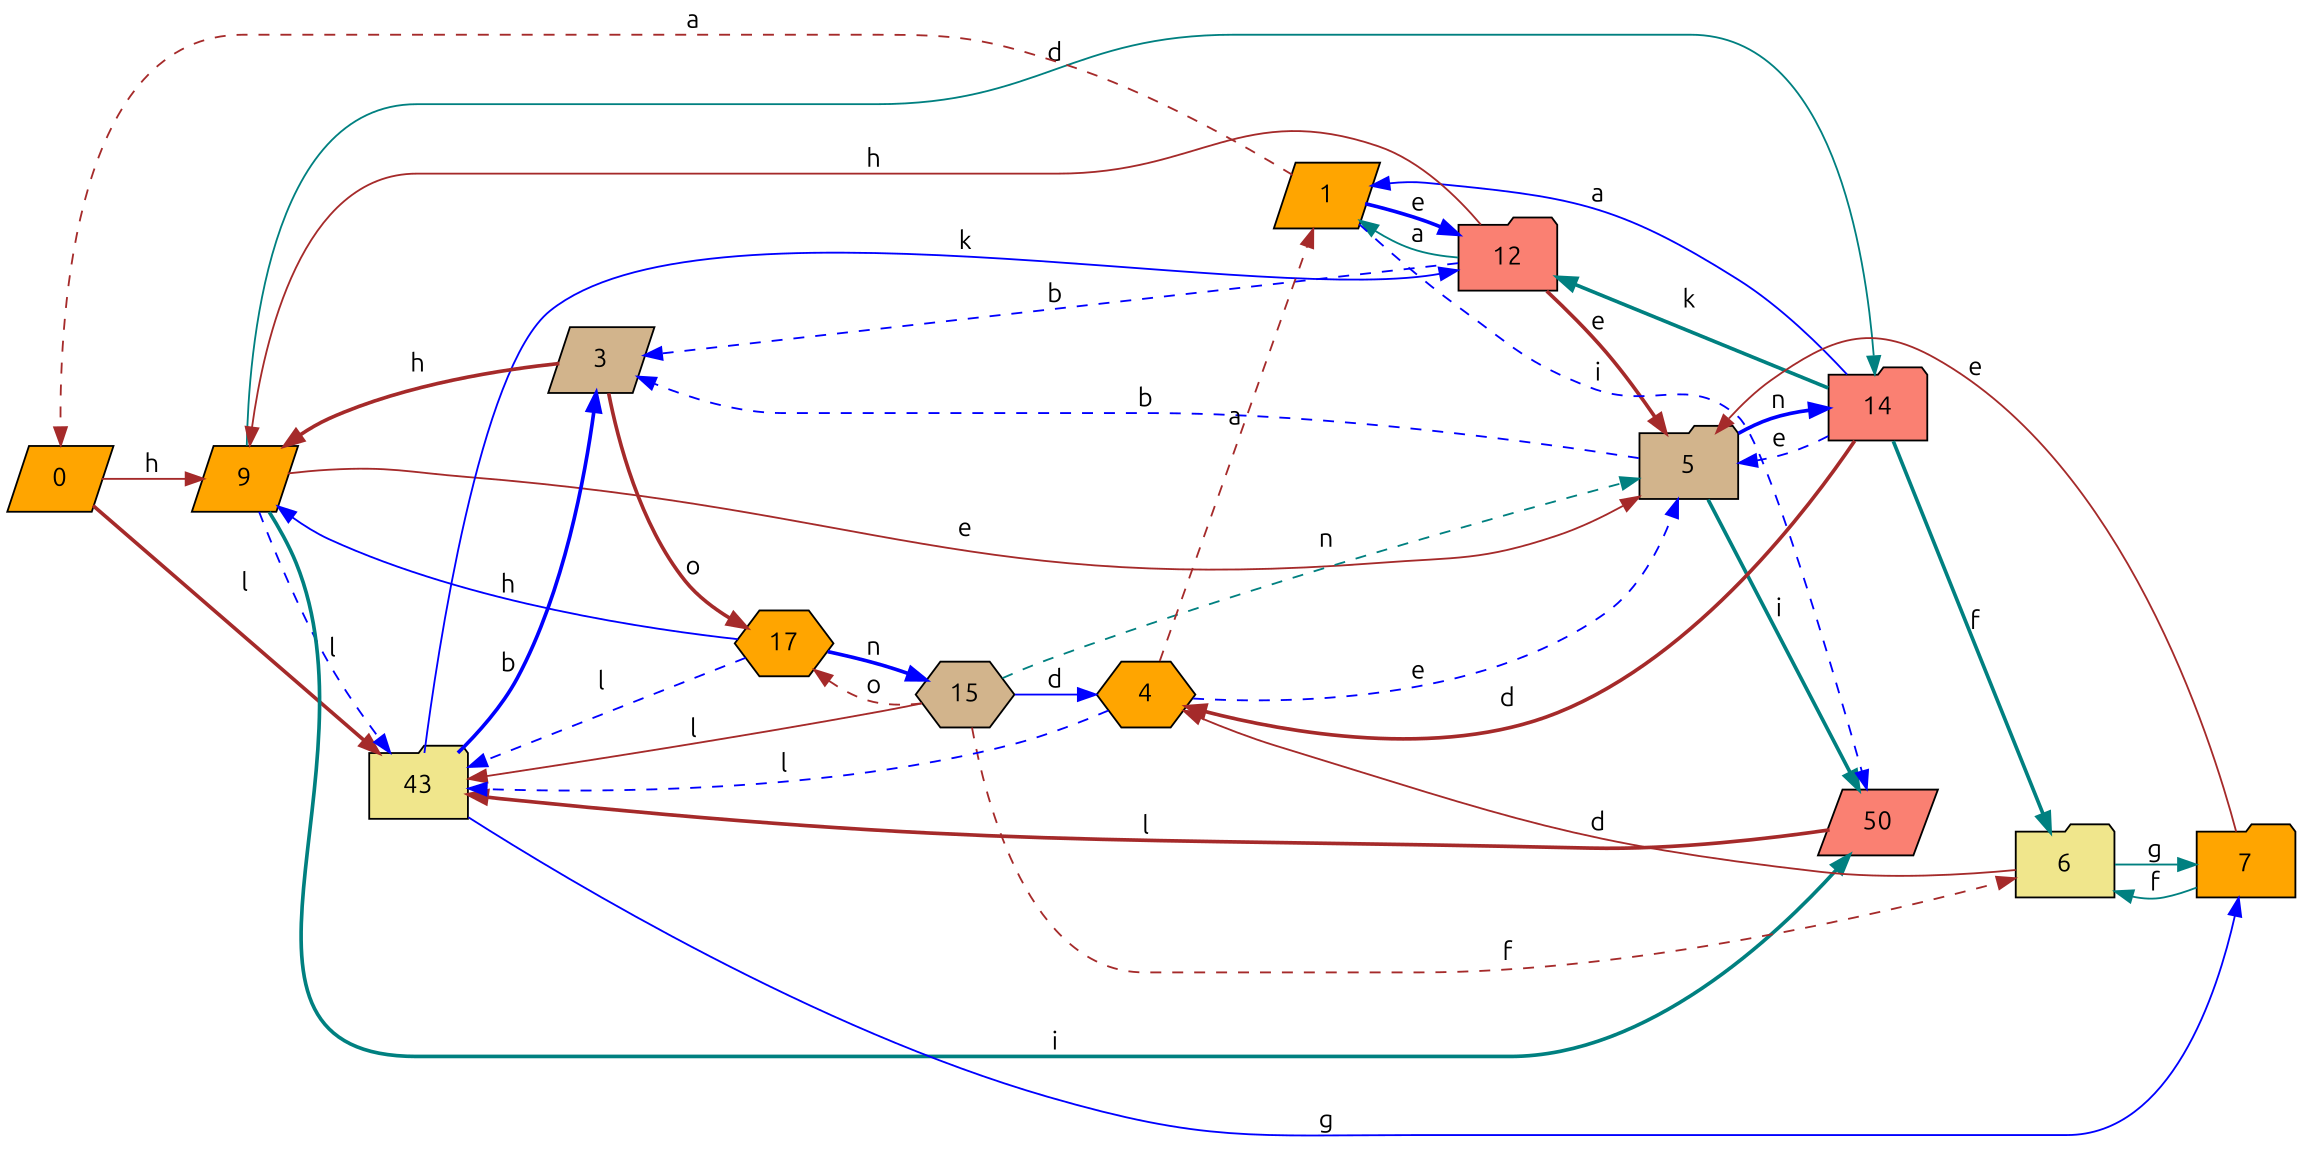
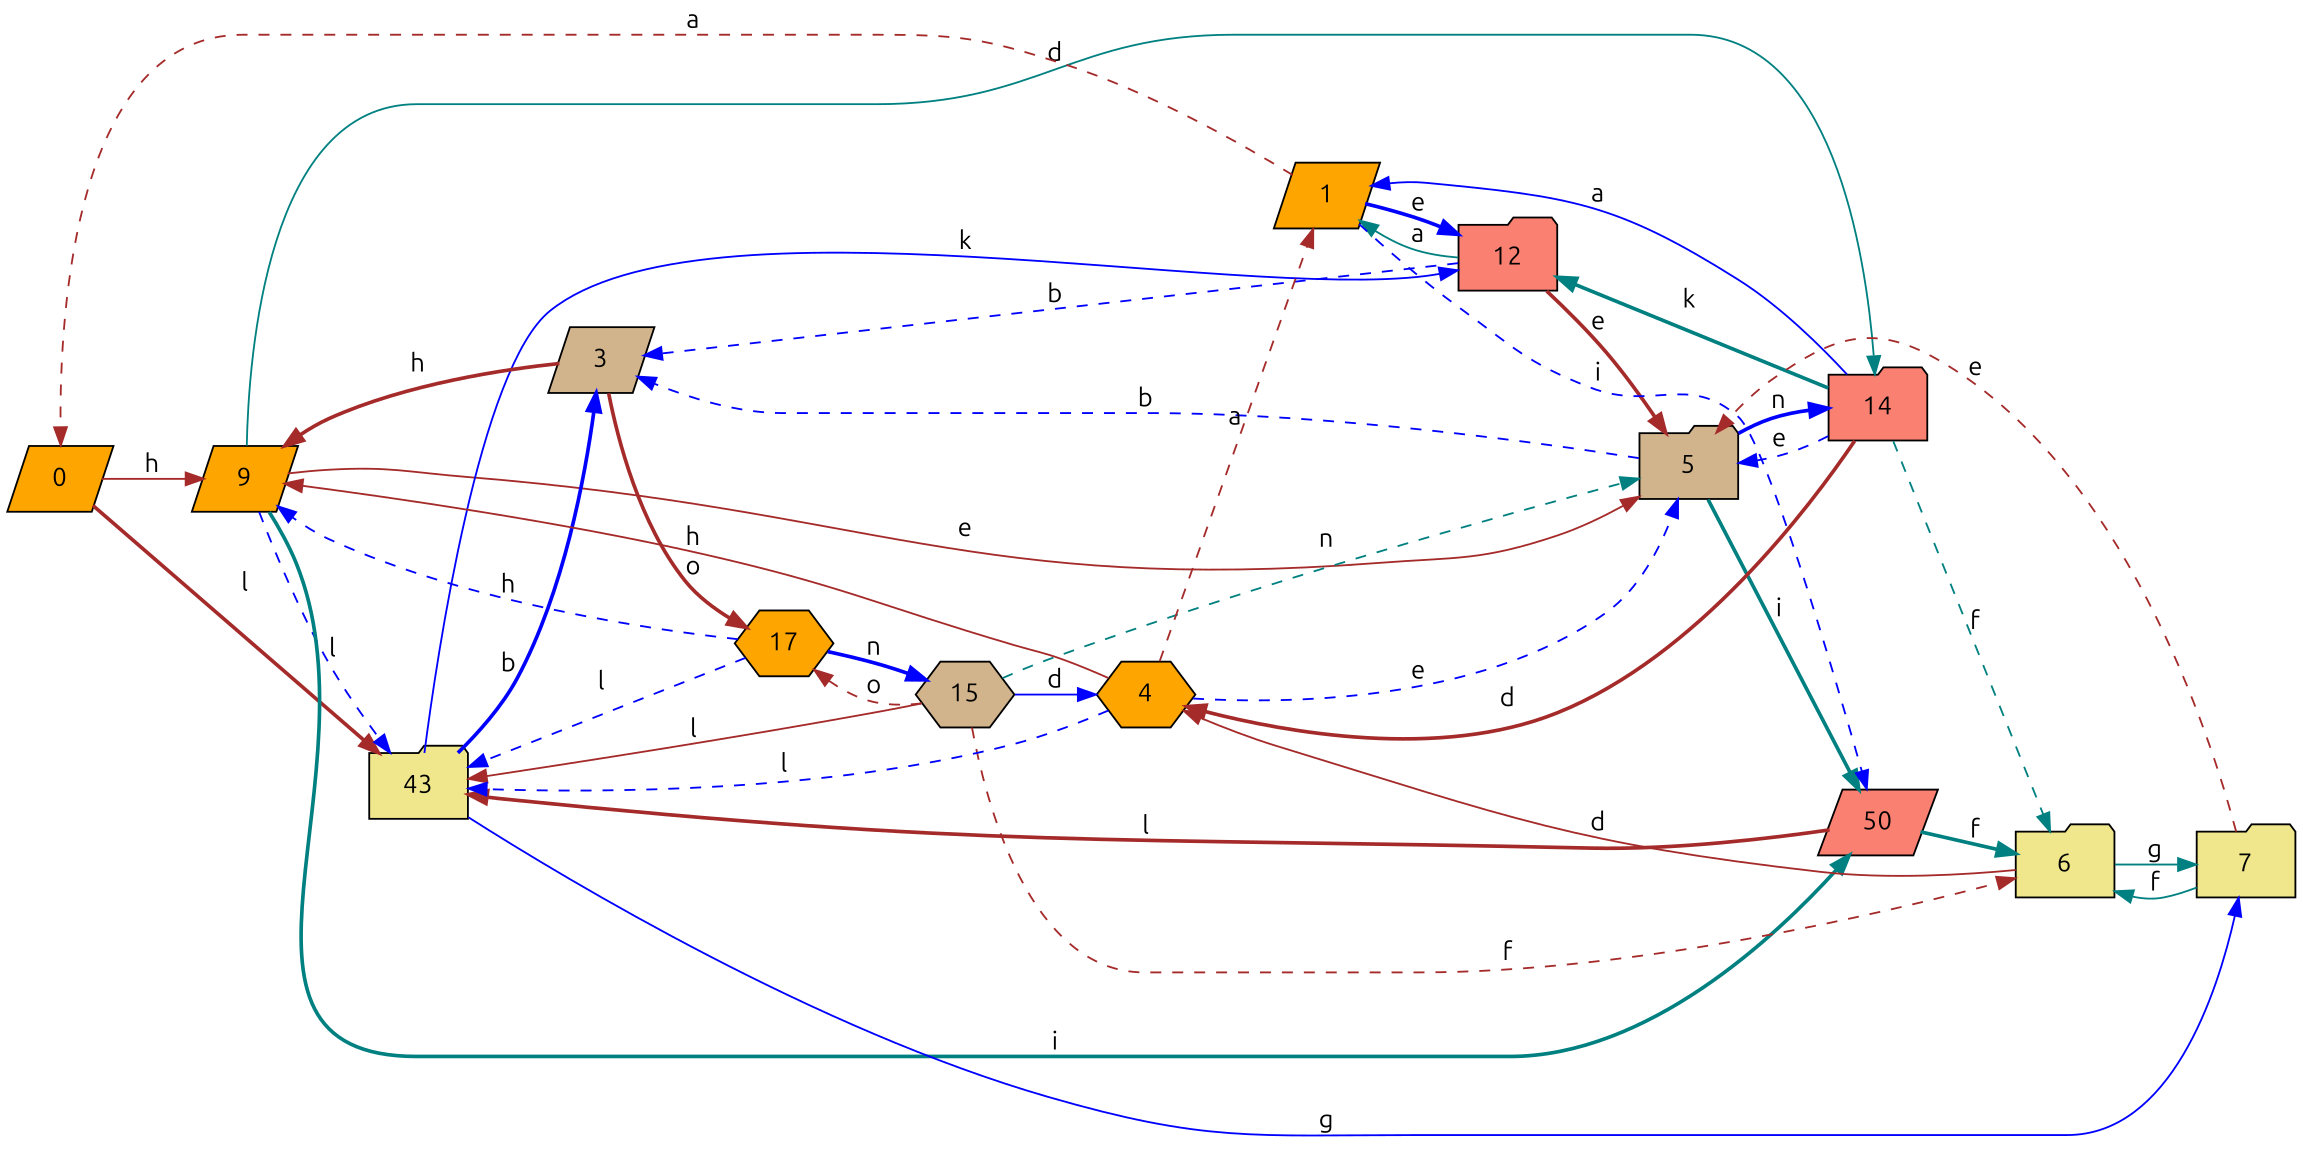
(802, 174) -> (712, 556)
(2062, 469) -> (2062, 469)
(509, 599) -> (509, 599)
(1968, 628) -> (1968, 628)
none -> (1959, 841)
(2246, 865) -> (2246, 865)
